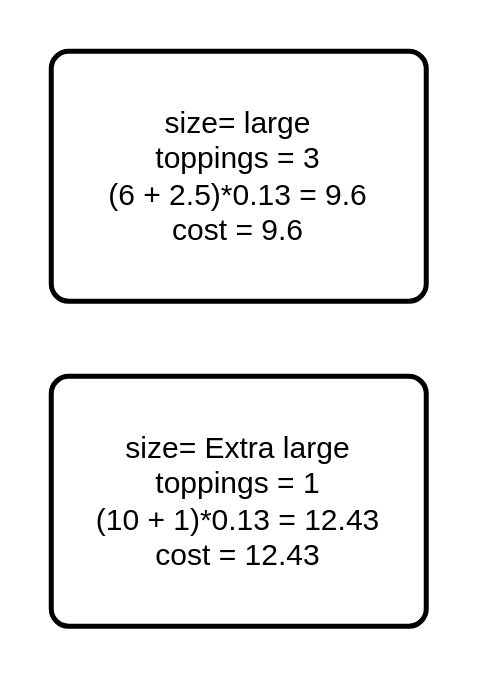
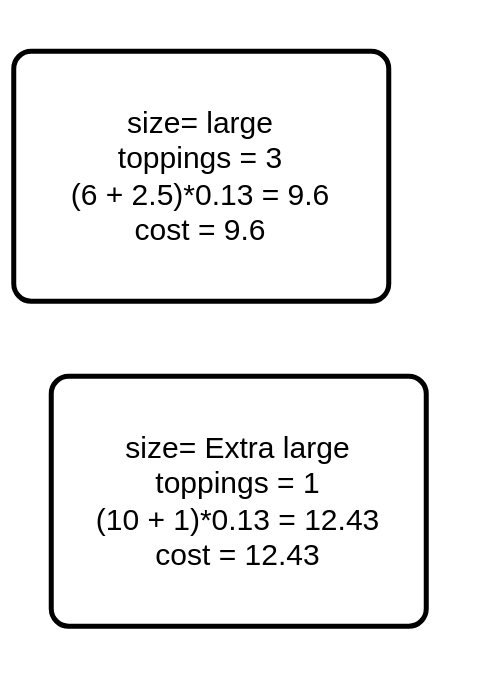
(239, 176) -> (201, 176)
